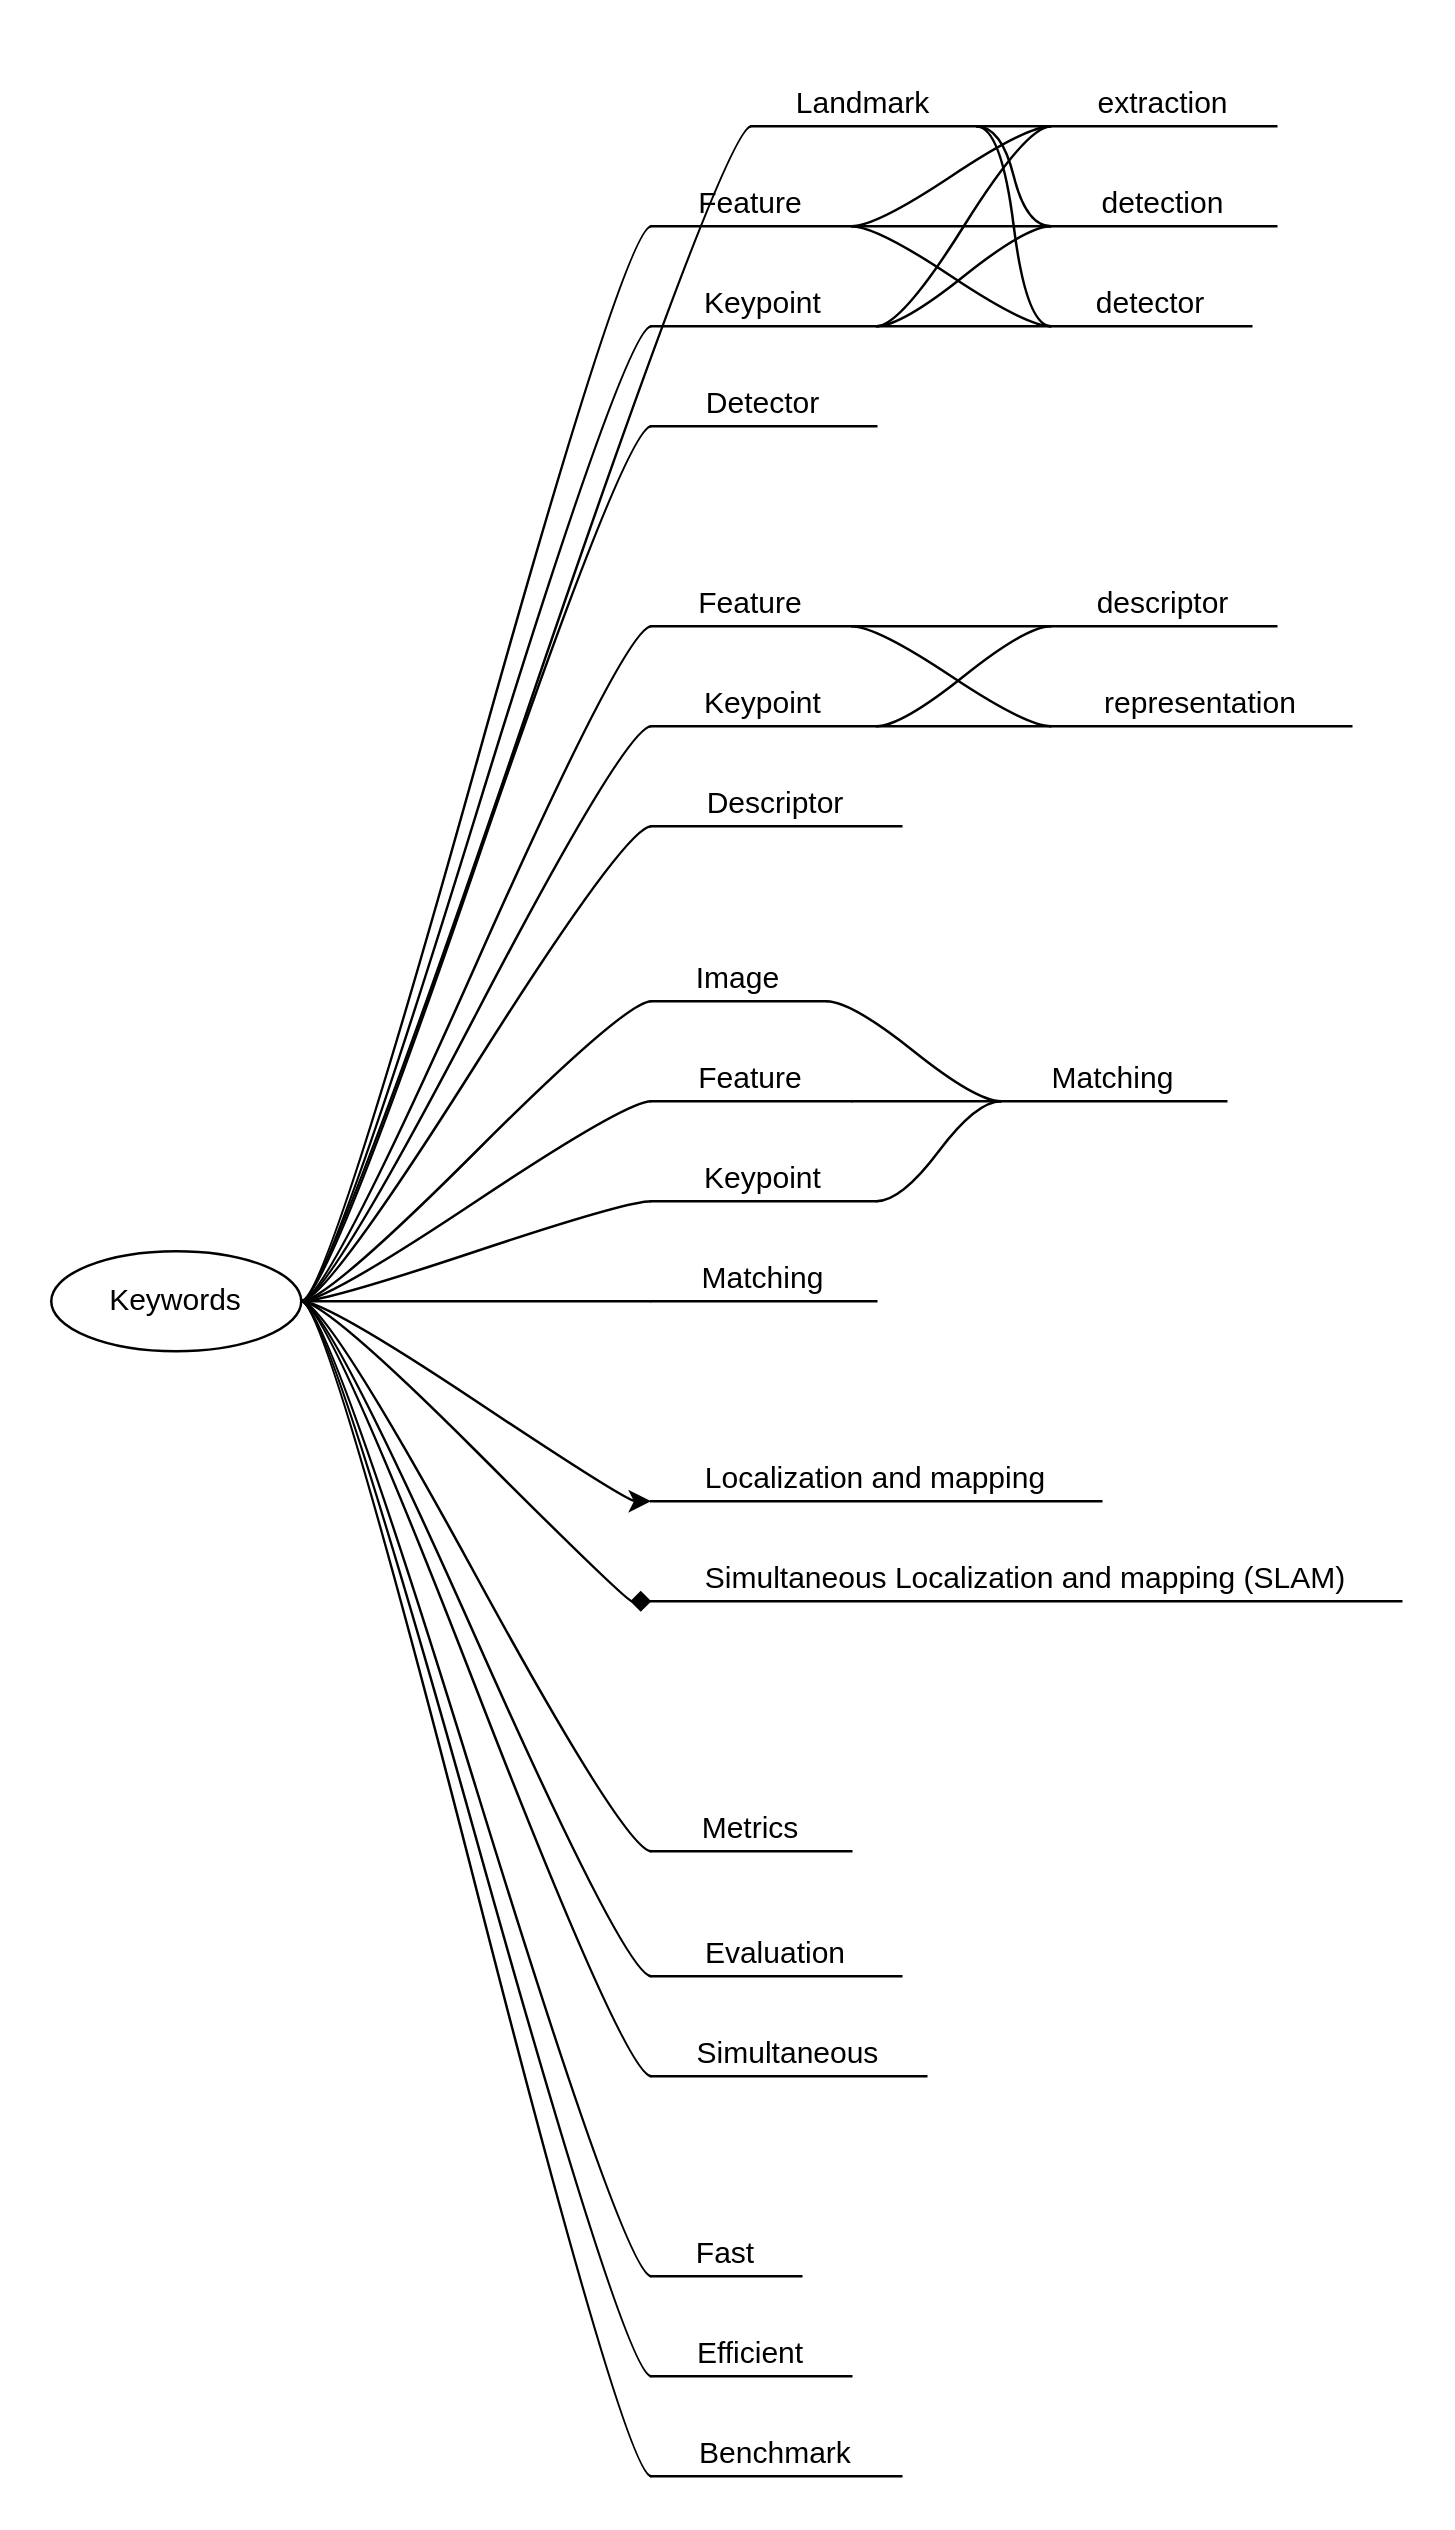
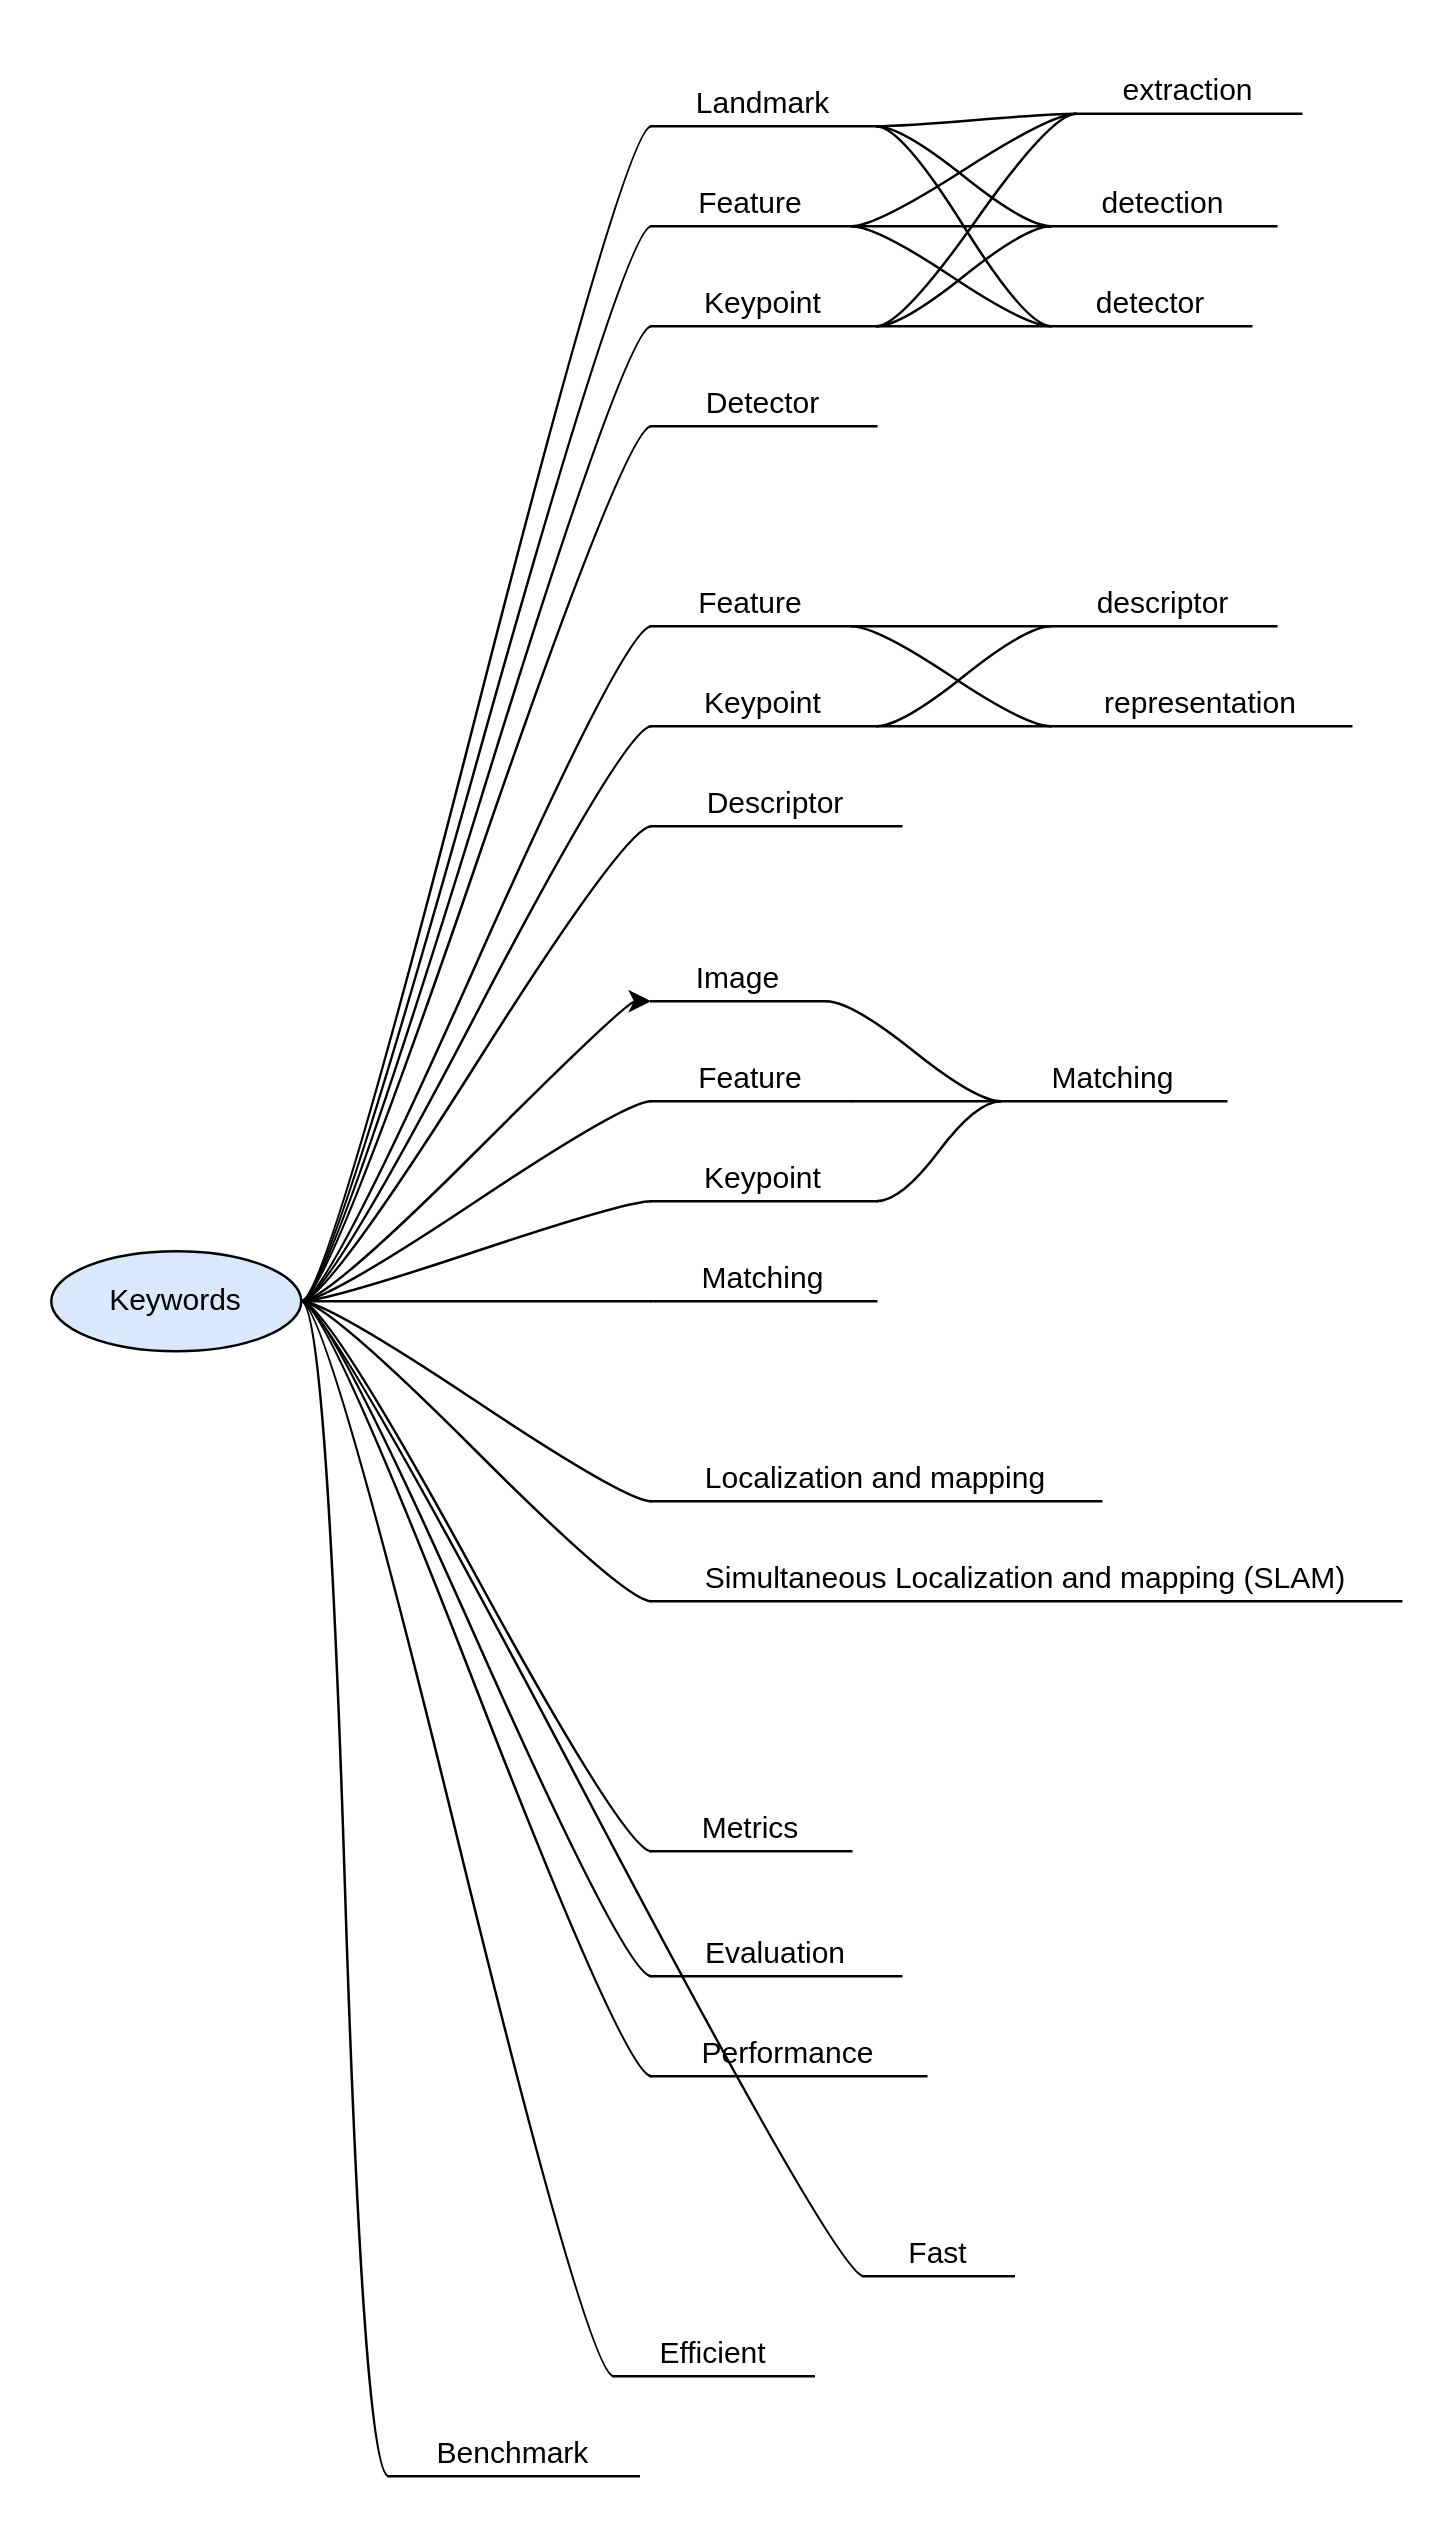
(864, 89) -> (764, 89)
(1164, 89) -> (1189, 76)
(585, 1048) -> (578, 1051)
(176, 1301) -> (176, 1301)
(586, 1473) -> (592, 1475)
(575, 1549) -> (582, 1552)
(789, 2051) -> (789, 2051)
(726, 2239) -> (939, 2239)
(751, 2339) -> (714, 2339)
(776, 2439) -> (514, 2439)
